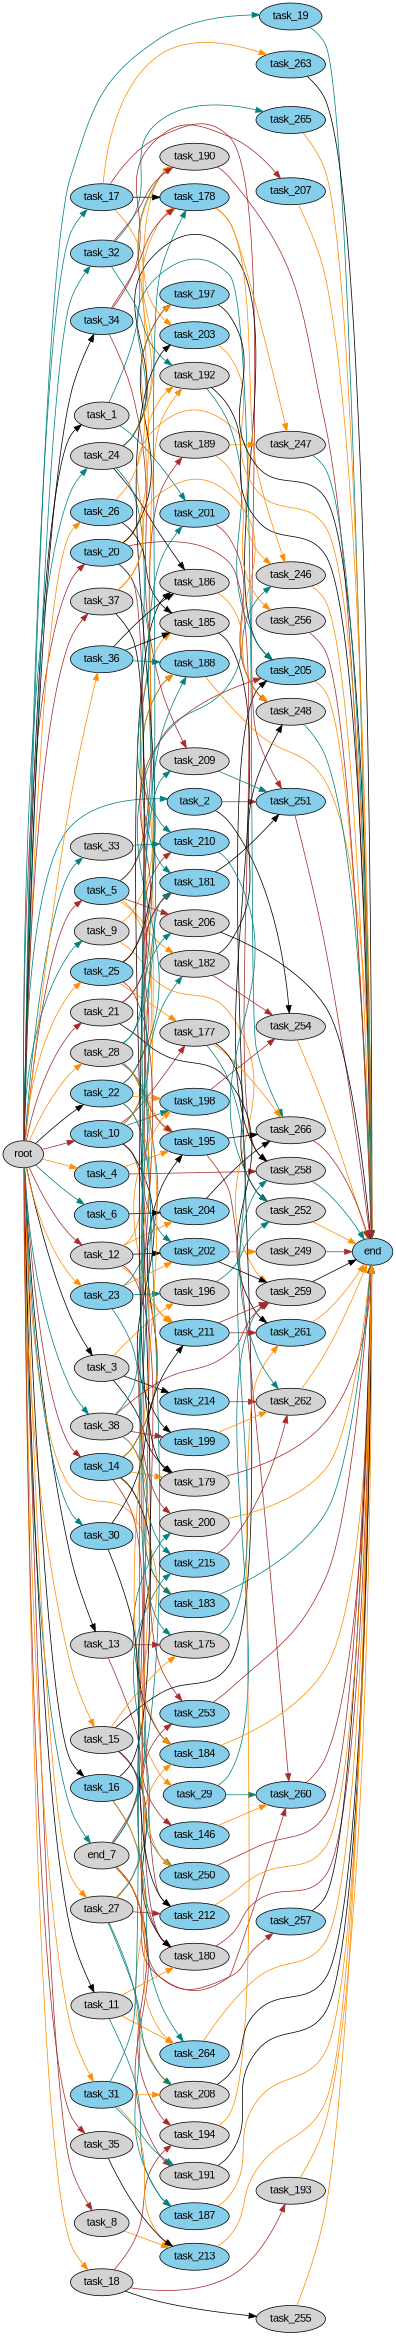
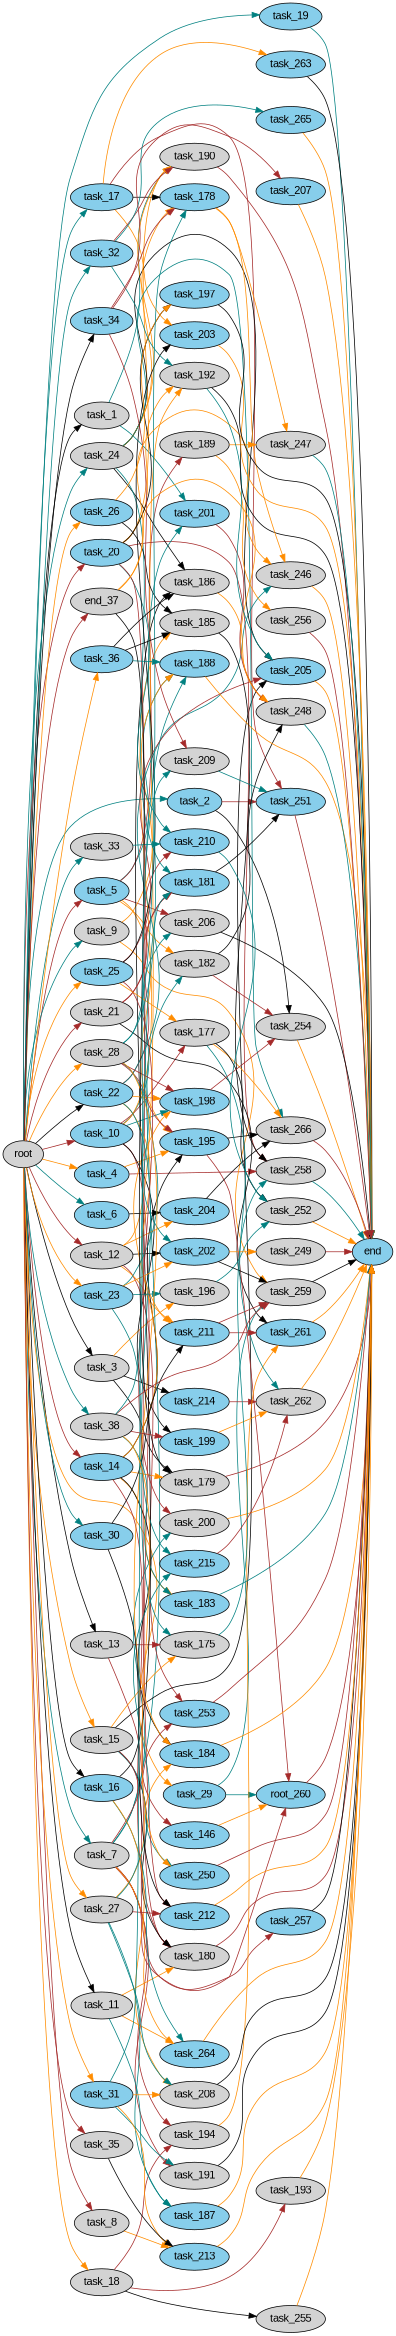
(102, 602) -> (102, 602)
none -> (144, 1075)
(291, 1795) -> (291, 1795)
(102, 1856) -> (102, 1856)
